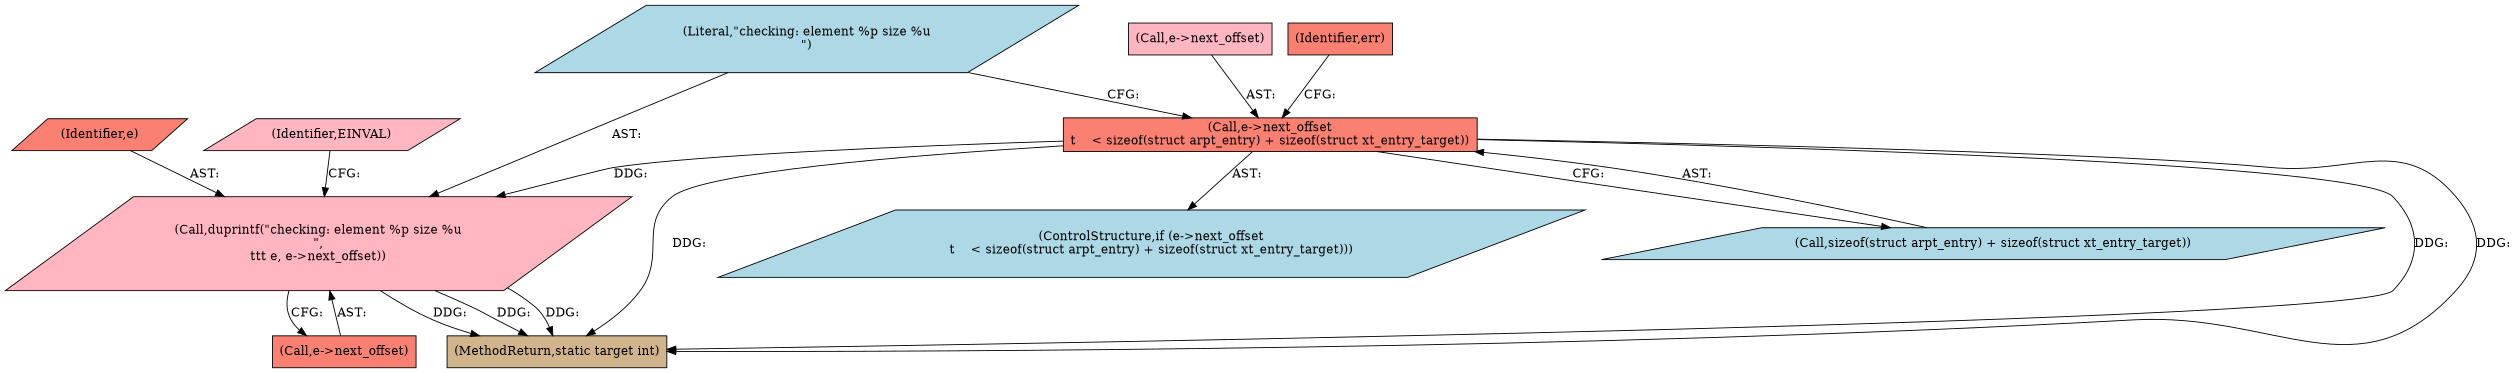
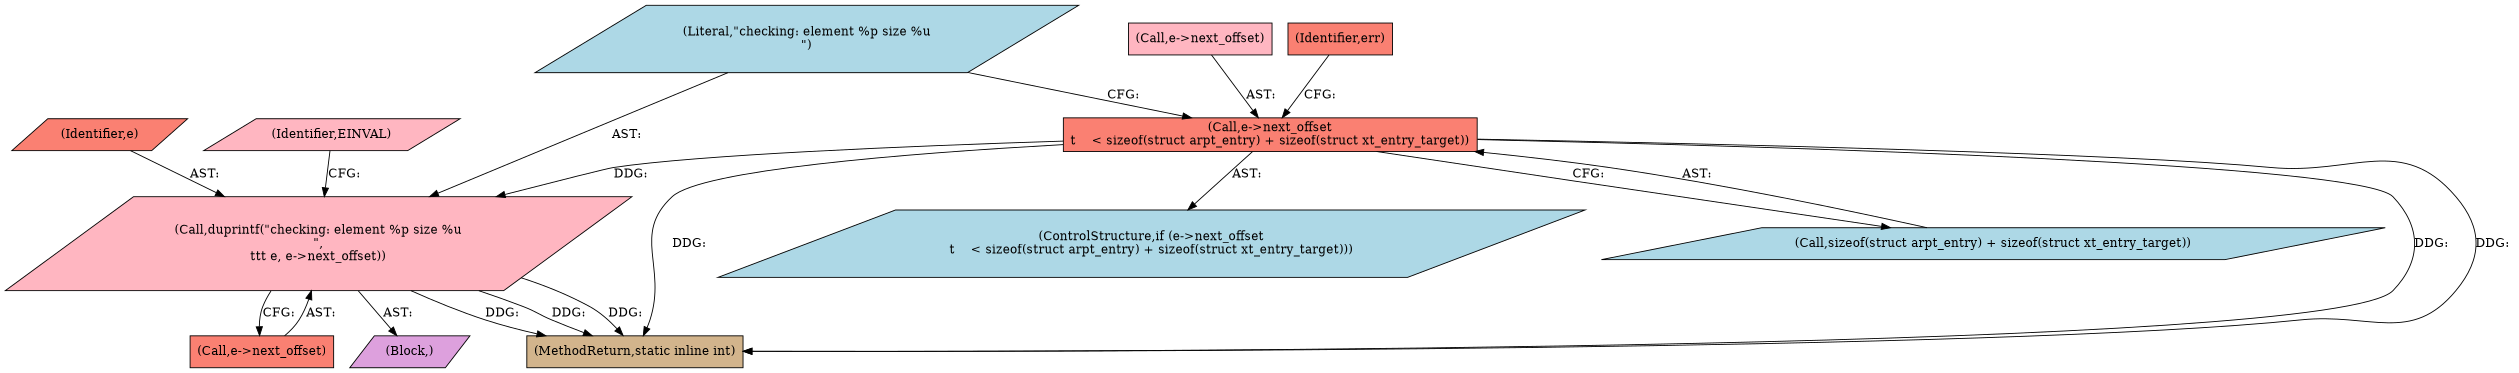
none -> (410, 352)
(557, 352) -> (635, 352)
